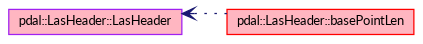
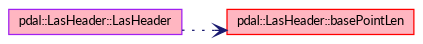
(211, 13) -> (198, 30)
